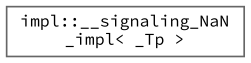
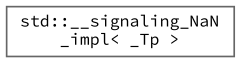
(125, 32) -> (120, 32)
